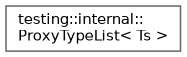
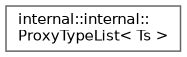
(93, 29) -> (93, 29)
